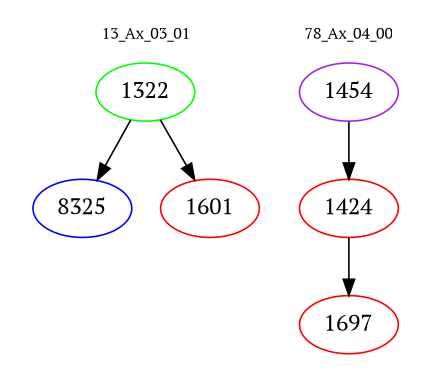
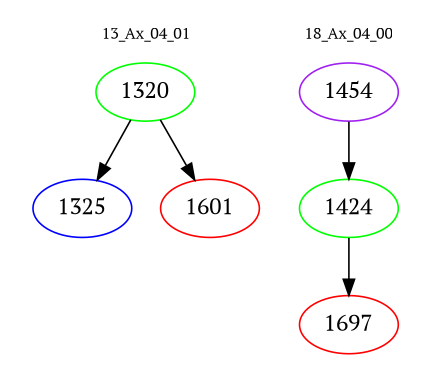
(146, 35) -> (146, 35)
(349, 35) -> (349, 35)
(145, 92) -> (145, 92)
(82, 208) -> (82, 208)
(349, 208) -> (349, 208)
